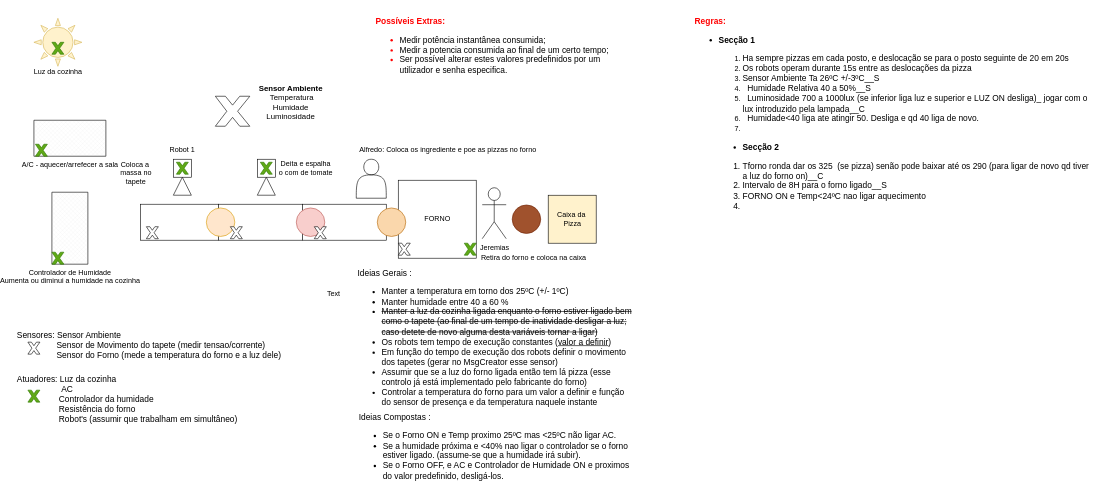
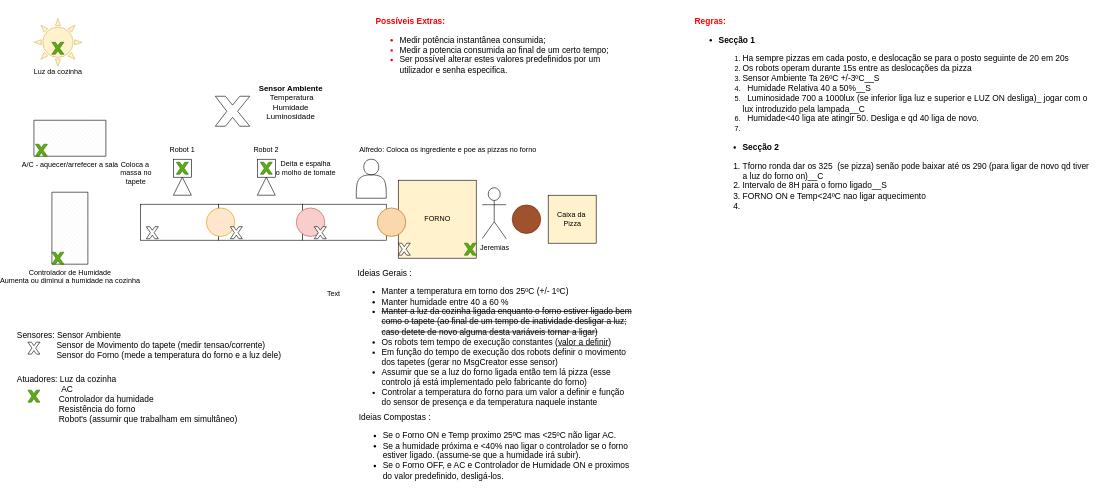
none -> (266, 150)
(306, 168) -> (306, 168)
(437, 219) -> (437, 219)
(533, 258) -> none
